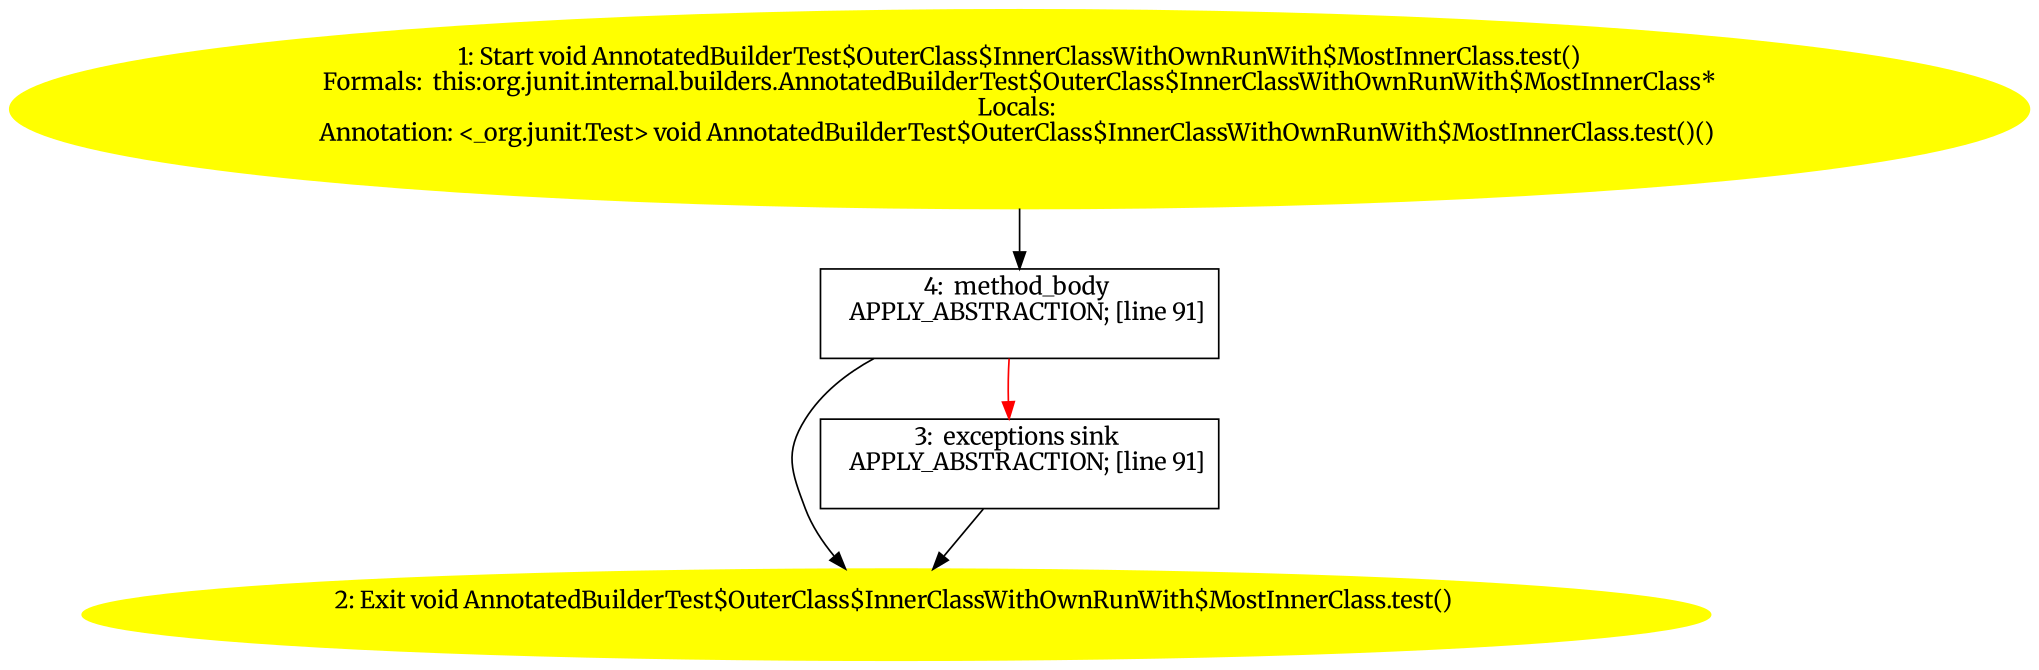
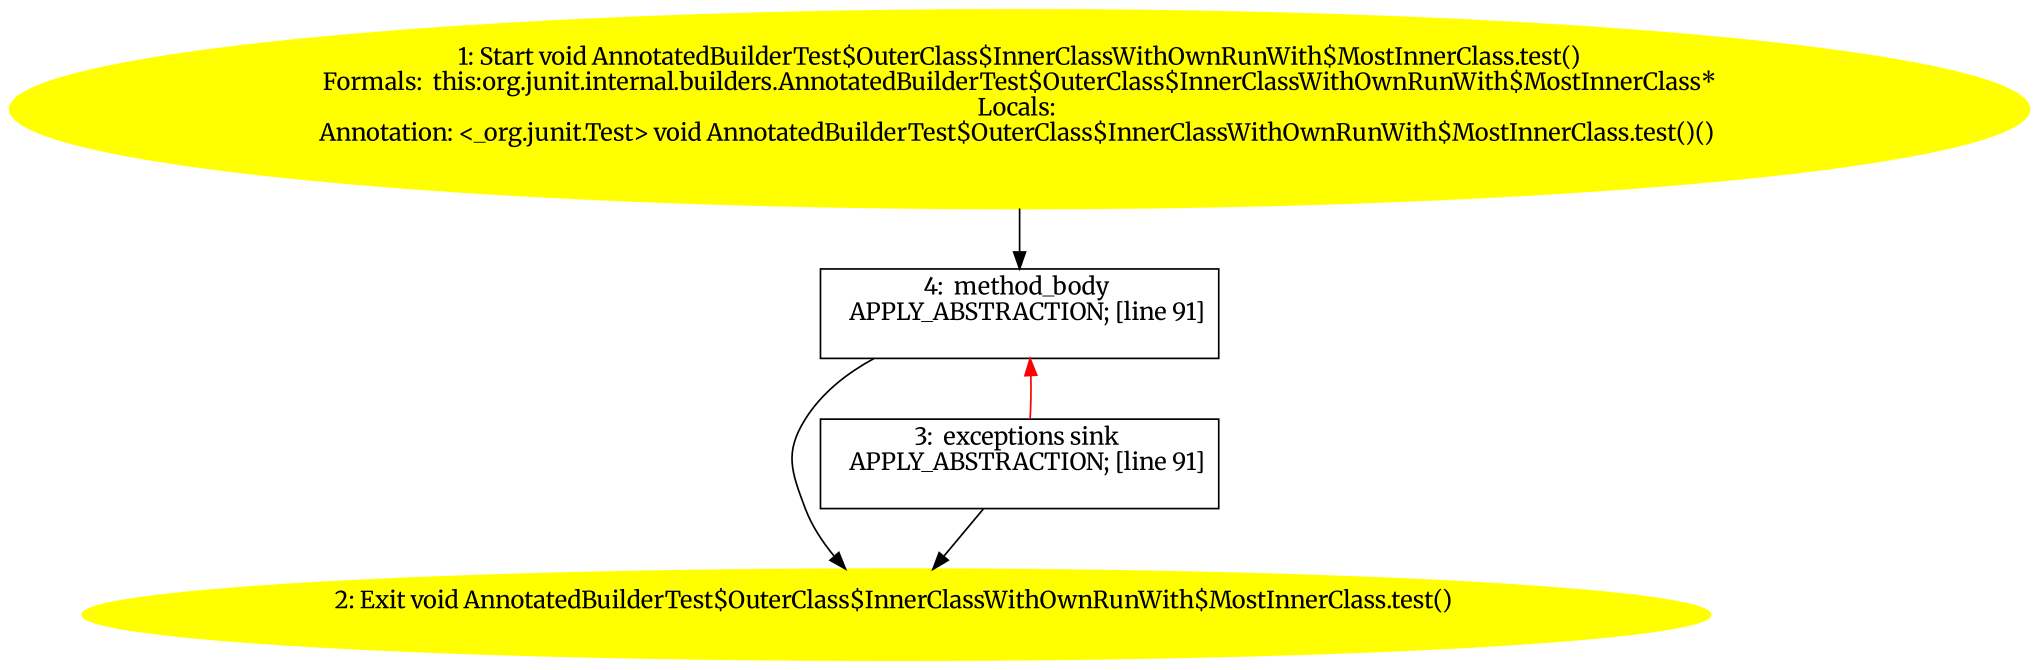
(1008, 380) -> (1031, 397)
